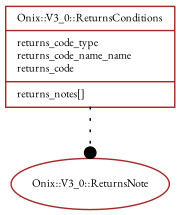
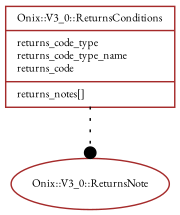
(75, 55) -> (72, 55)
